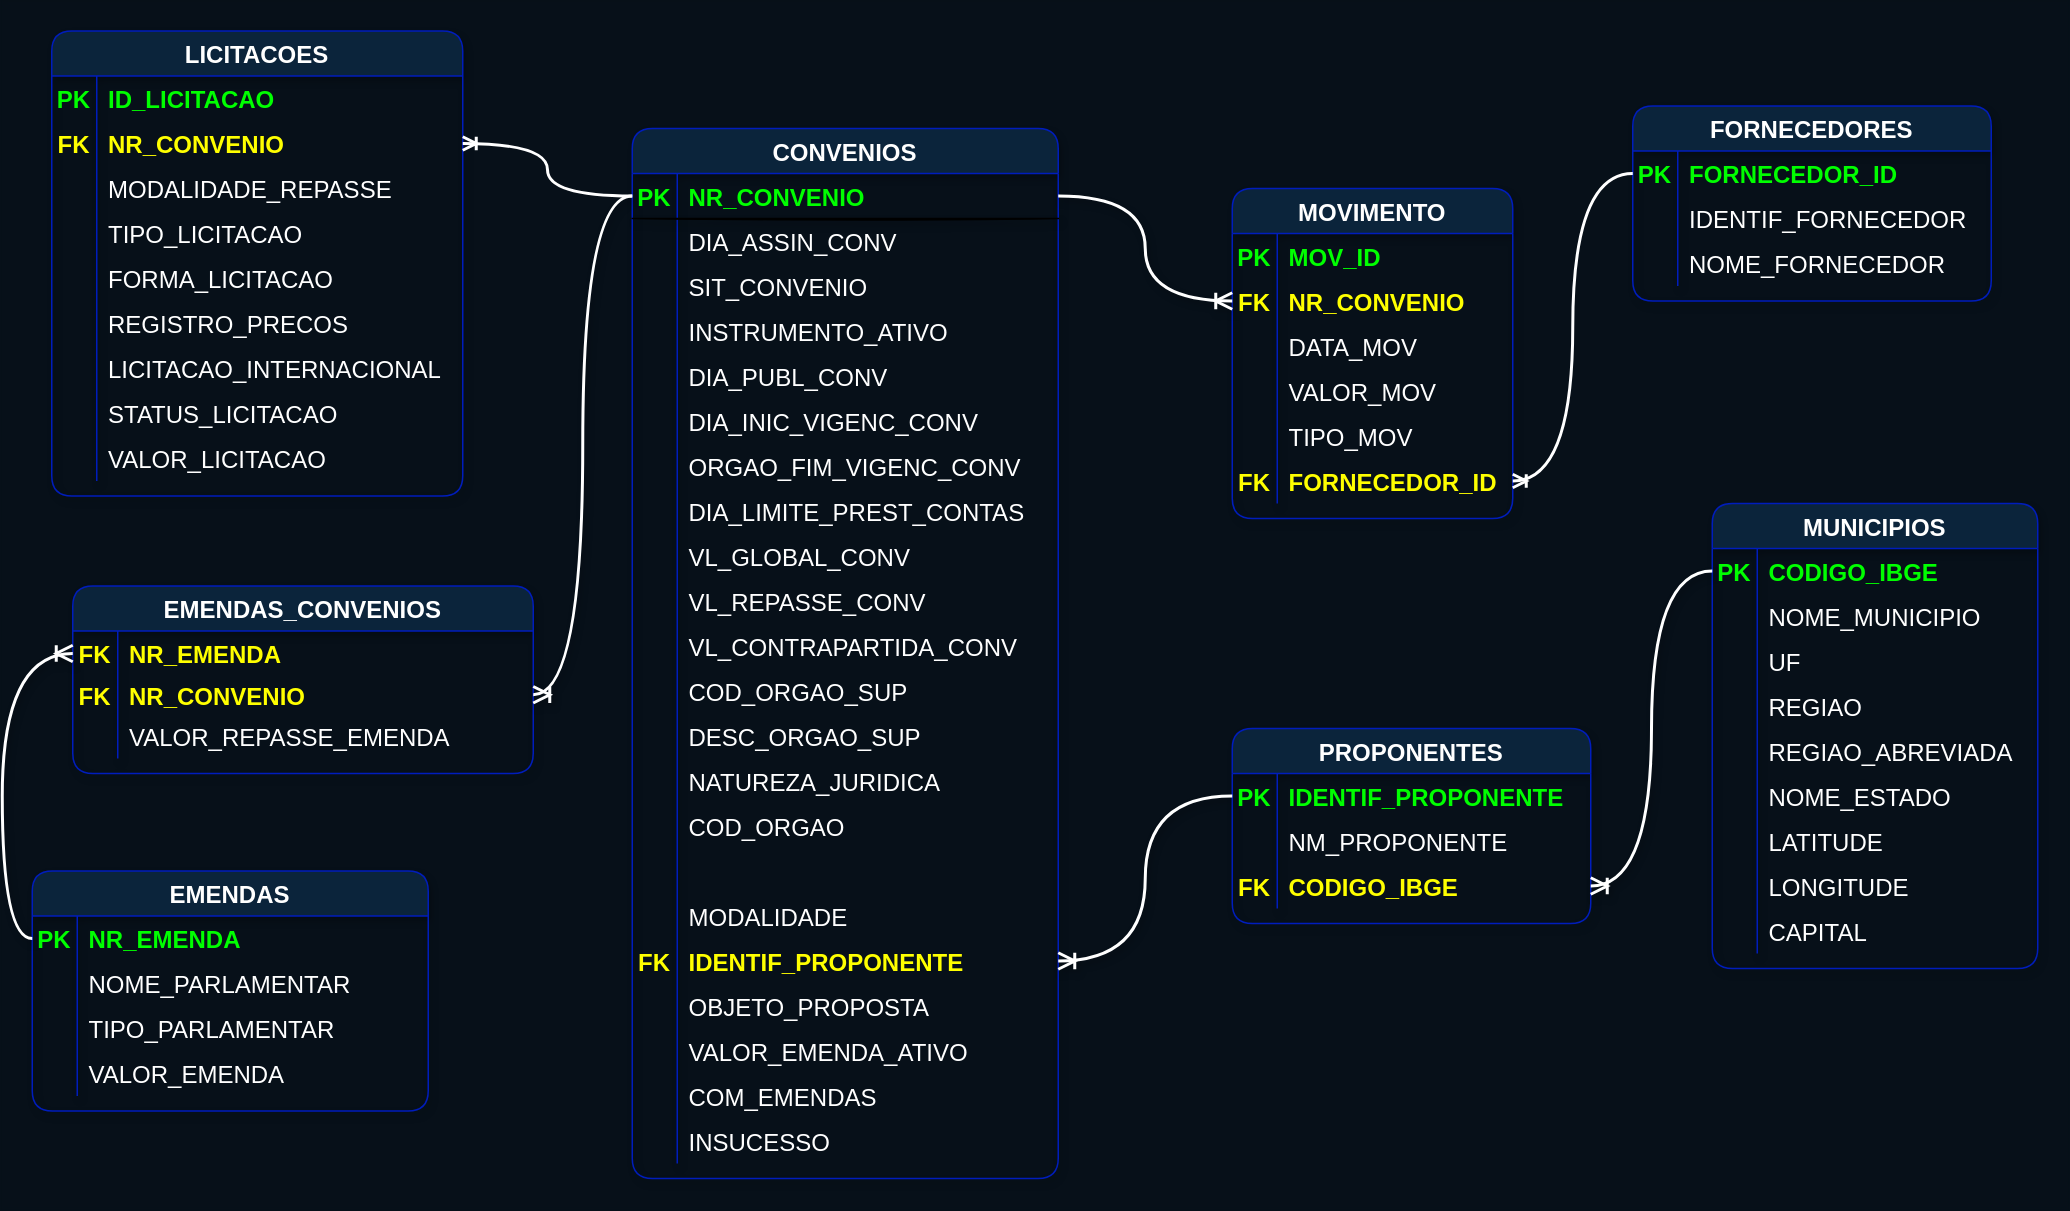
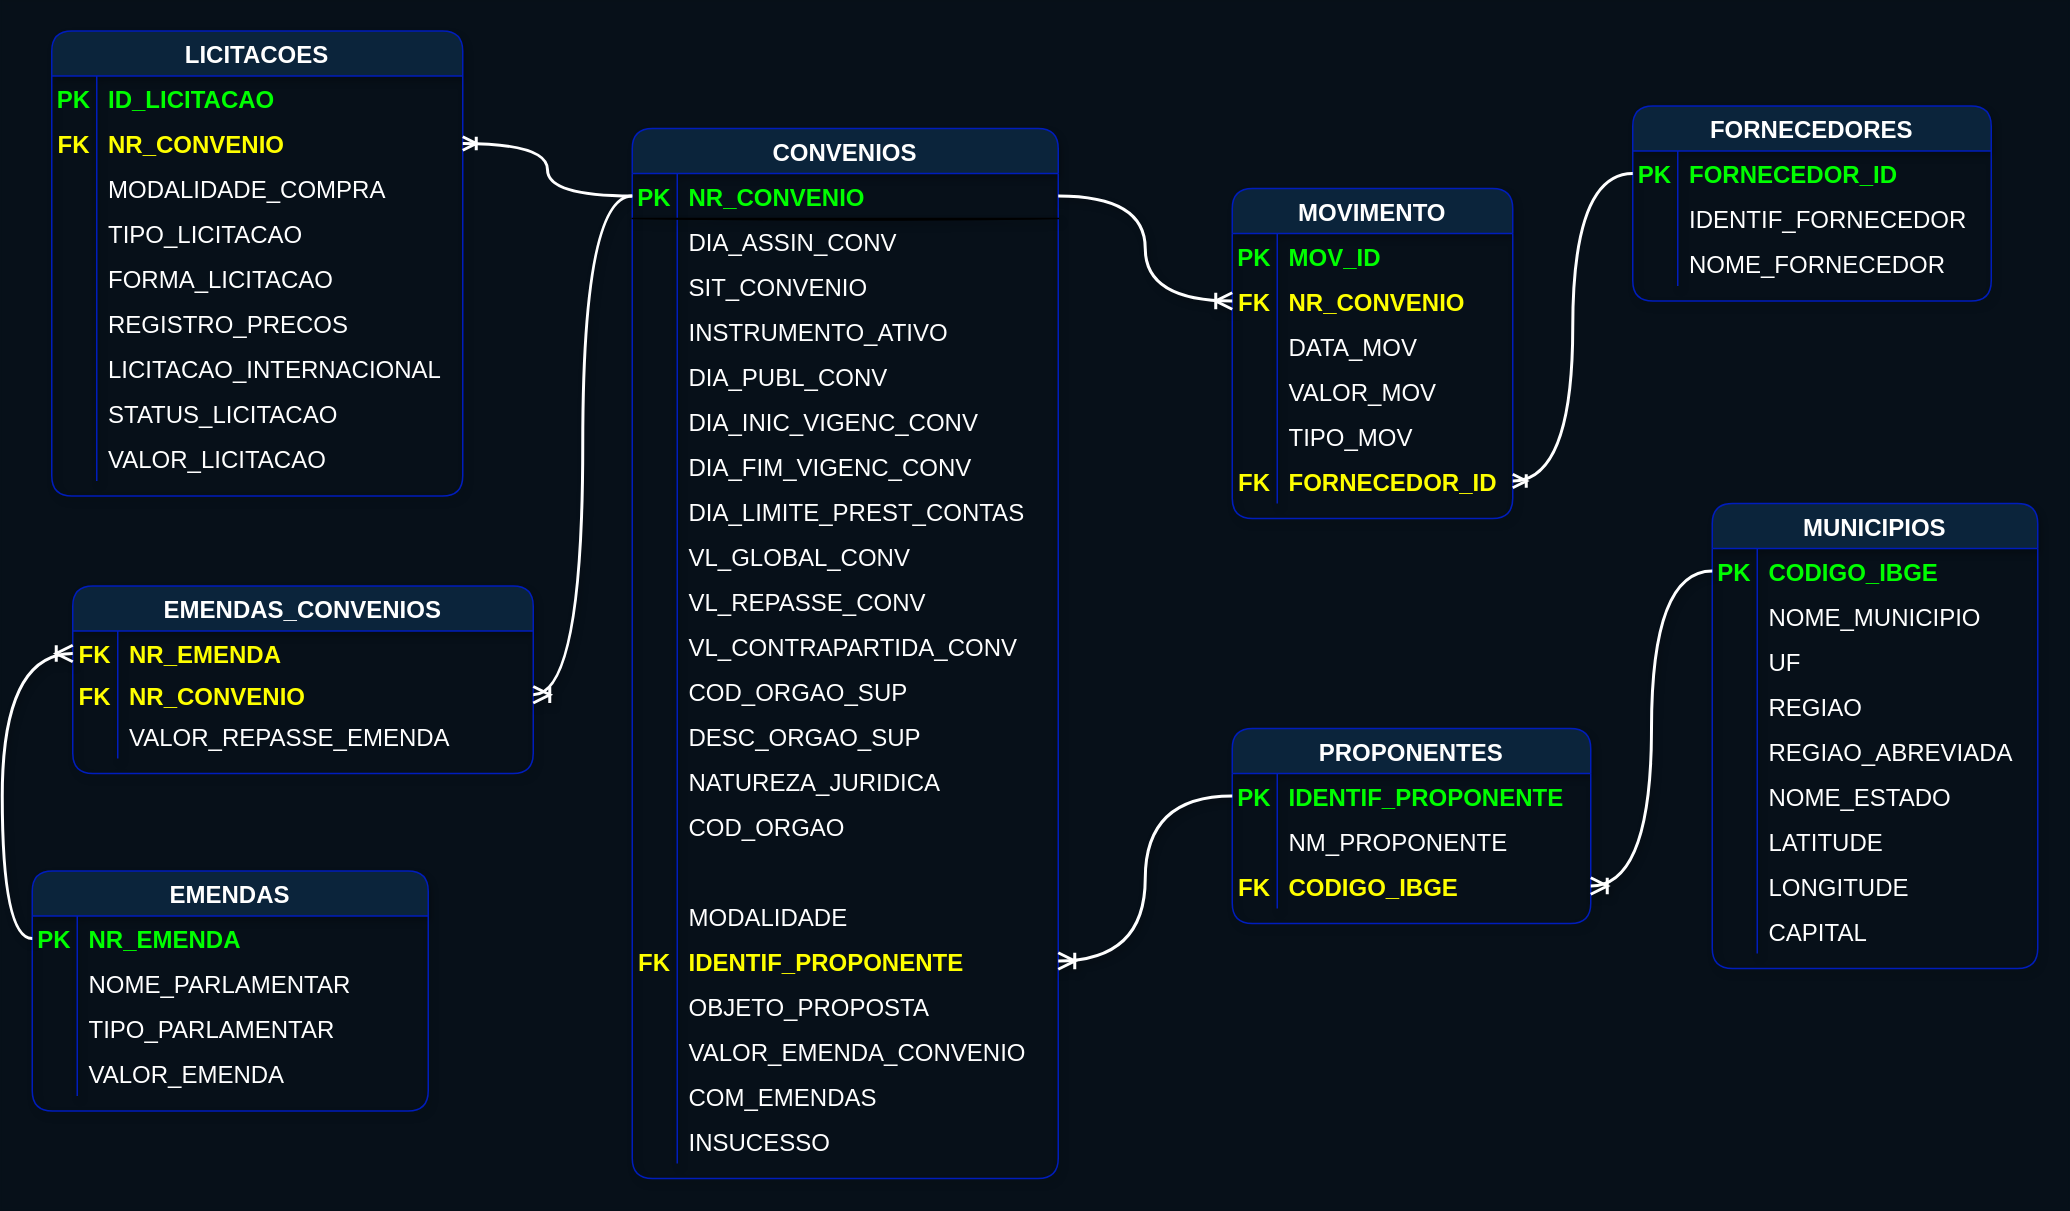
(229, 190) -> (222, 190)
(830, 468) -> (816, 468)
(809, 1053) -> (830, 1053)
